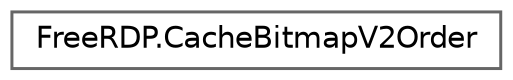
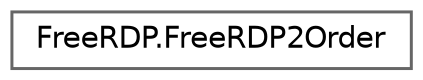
(256, 40) -> (212, 40)
